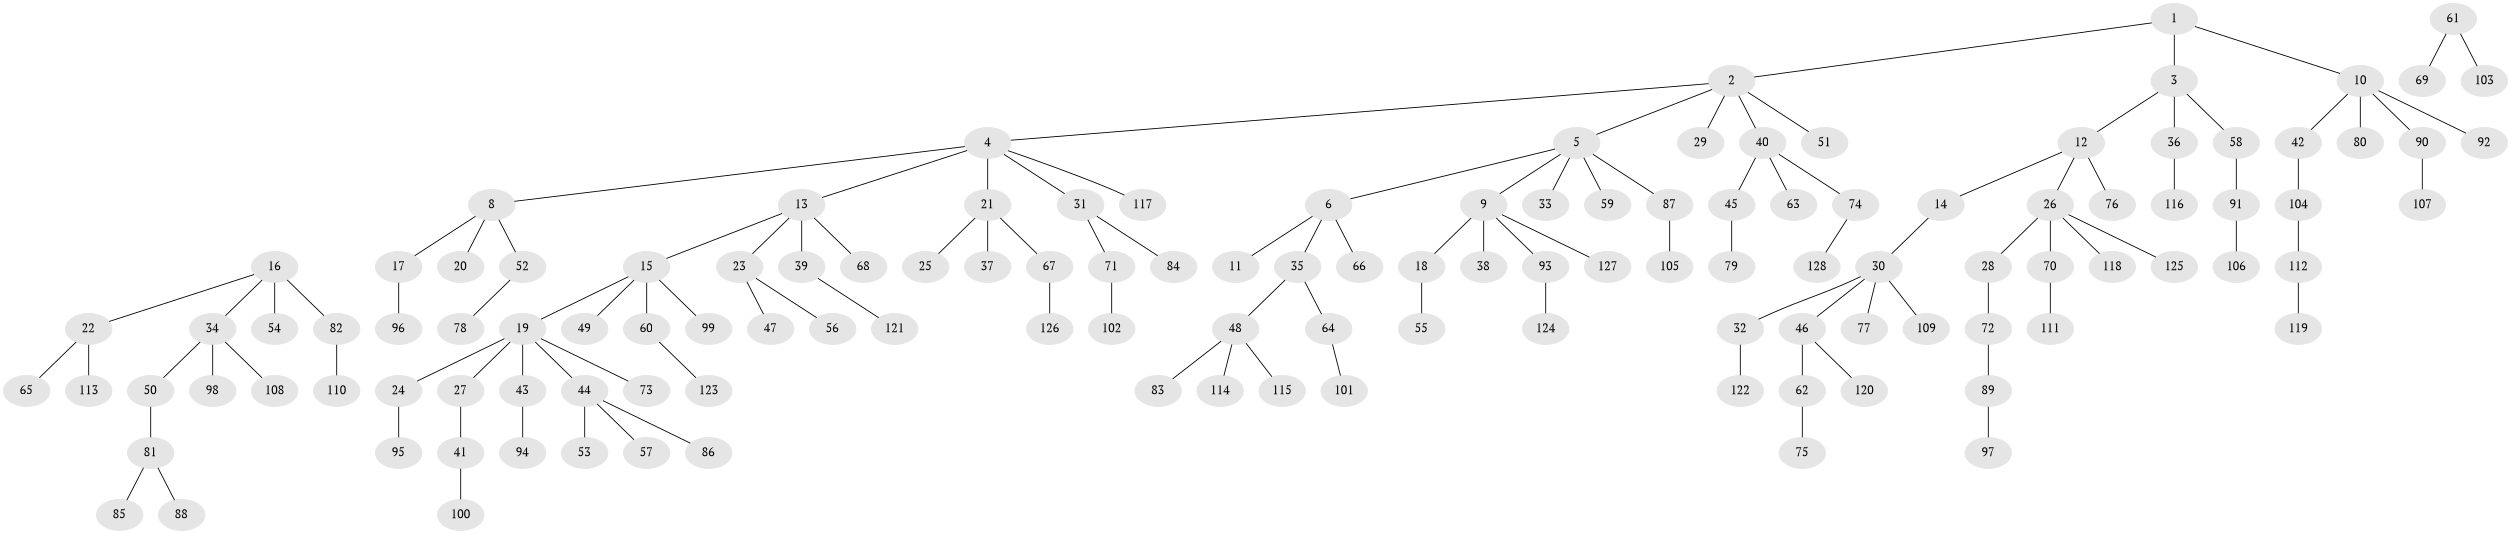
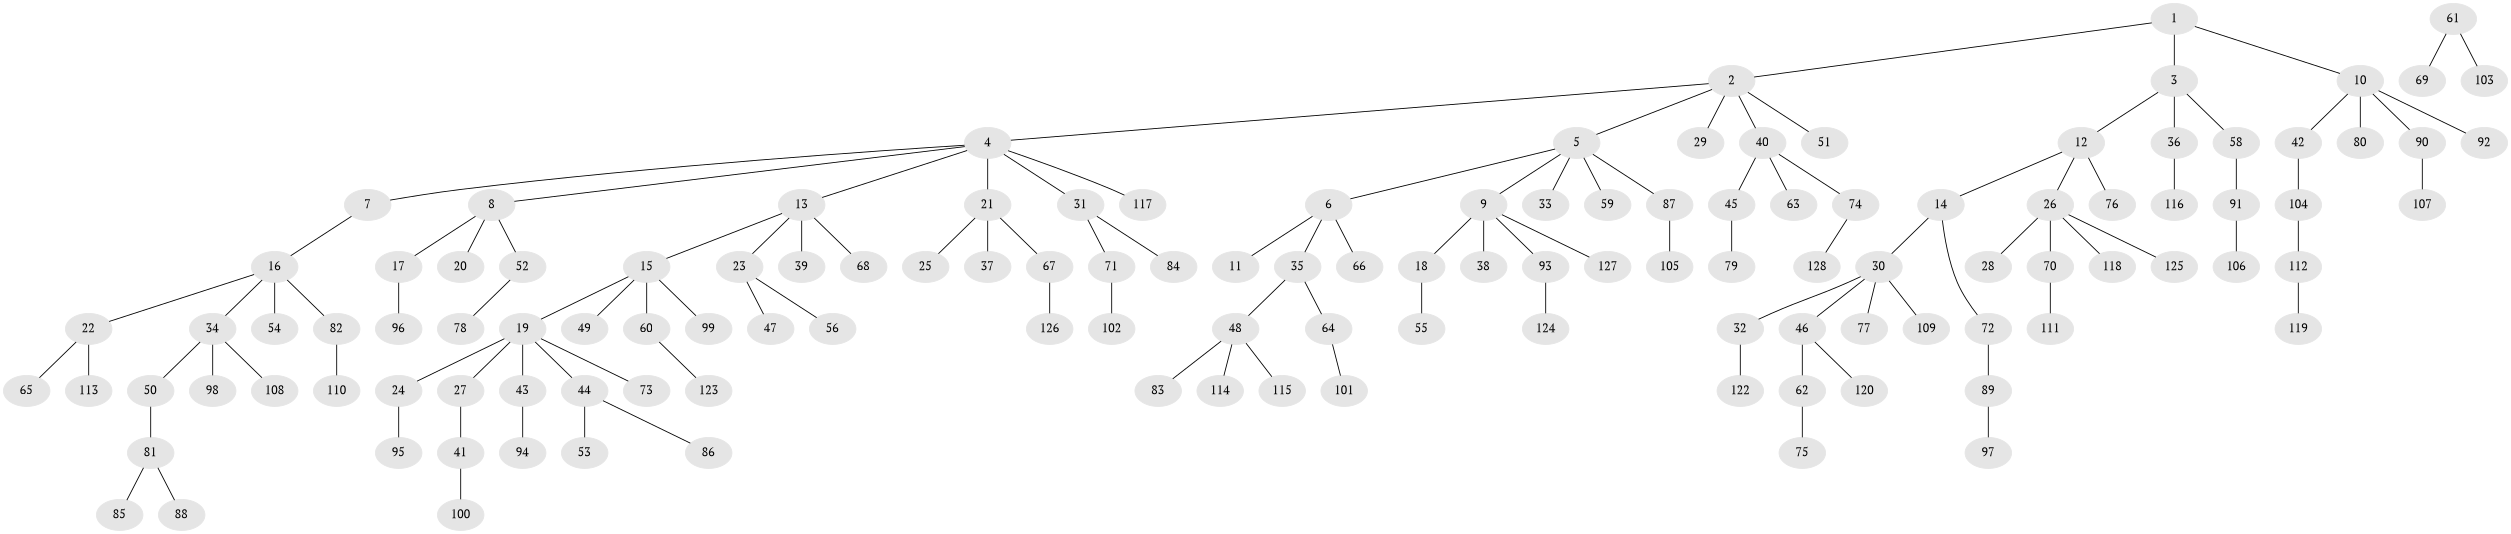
none -> (368, 205)
(1988, 298) -> (1953, 270)
(895, 329) -> none
(647, 453) -> none
